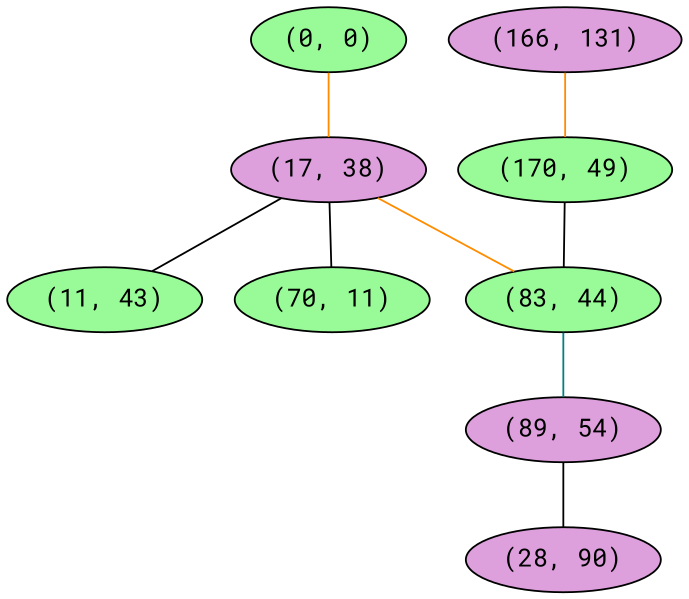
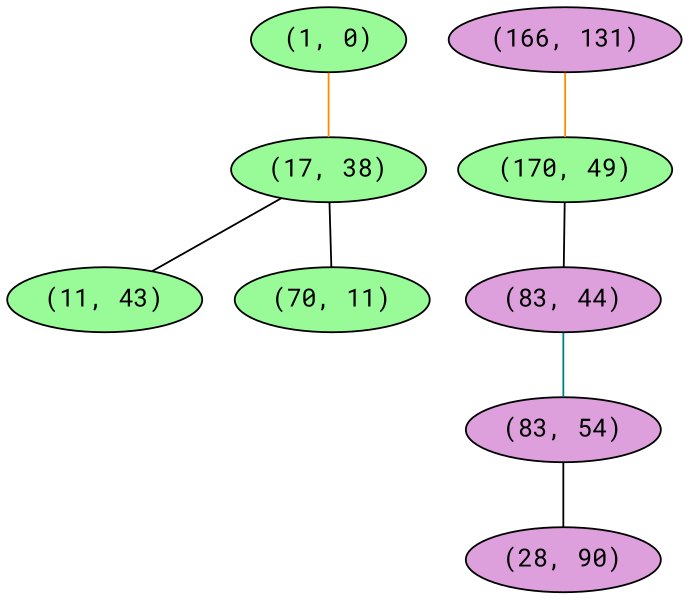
(329, 40) -> (329, 40)
(329, 170) -> (329, 170)
(446, 235) -> none
(563, 300) -> (563, 300)
(563, 430) -> (563, 430)
